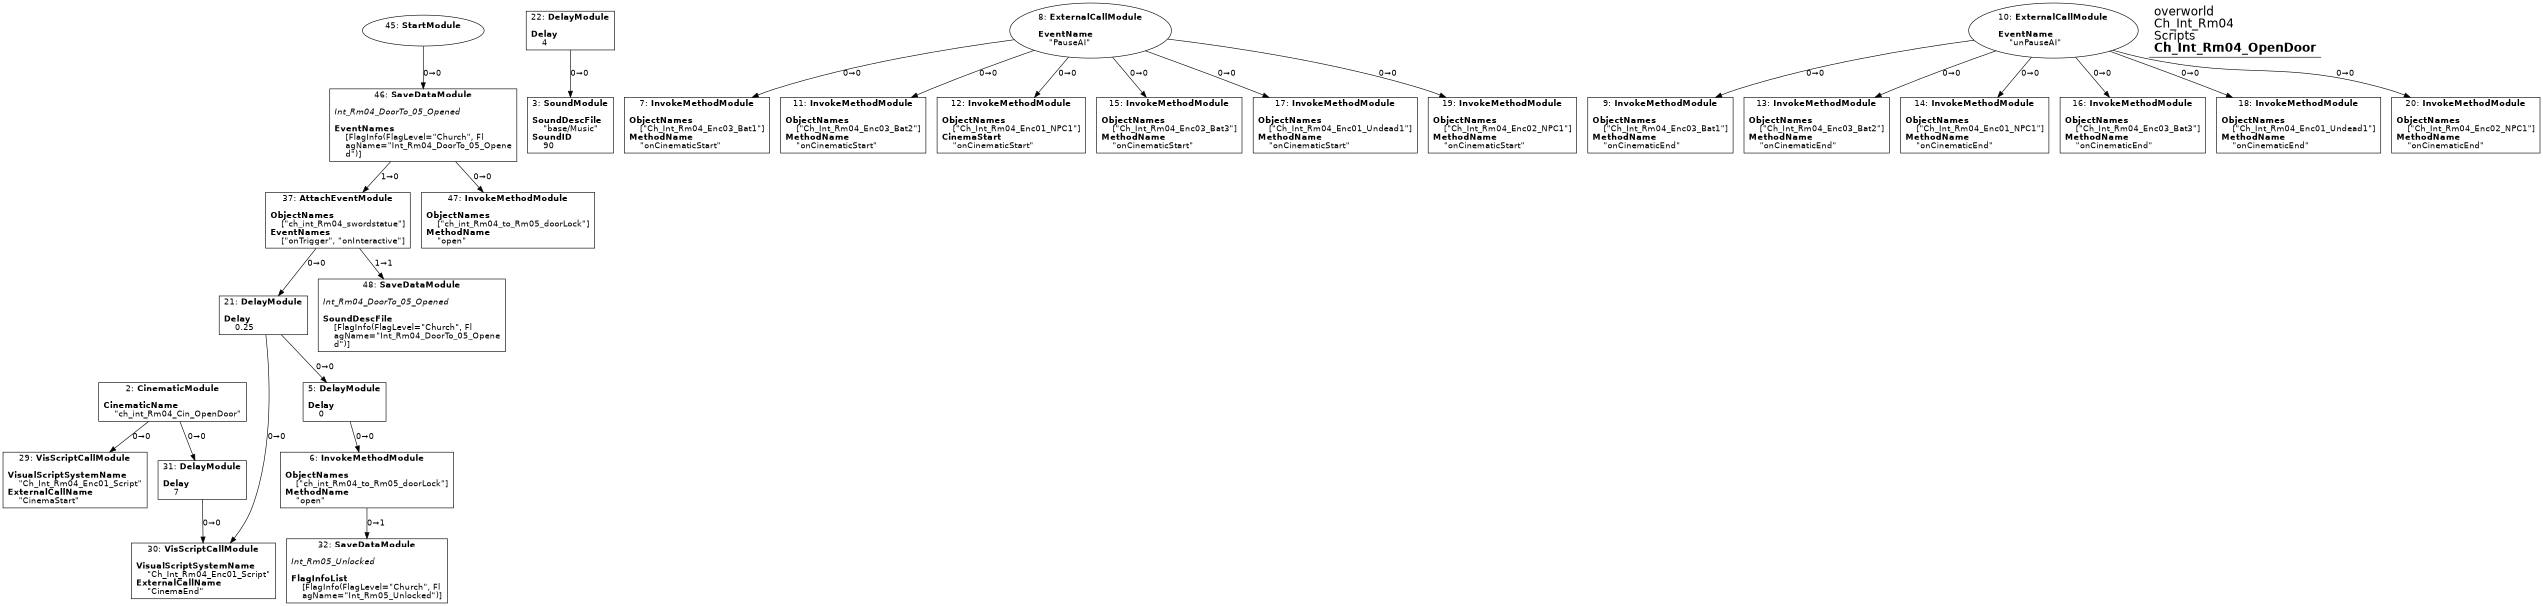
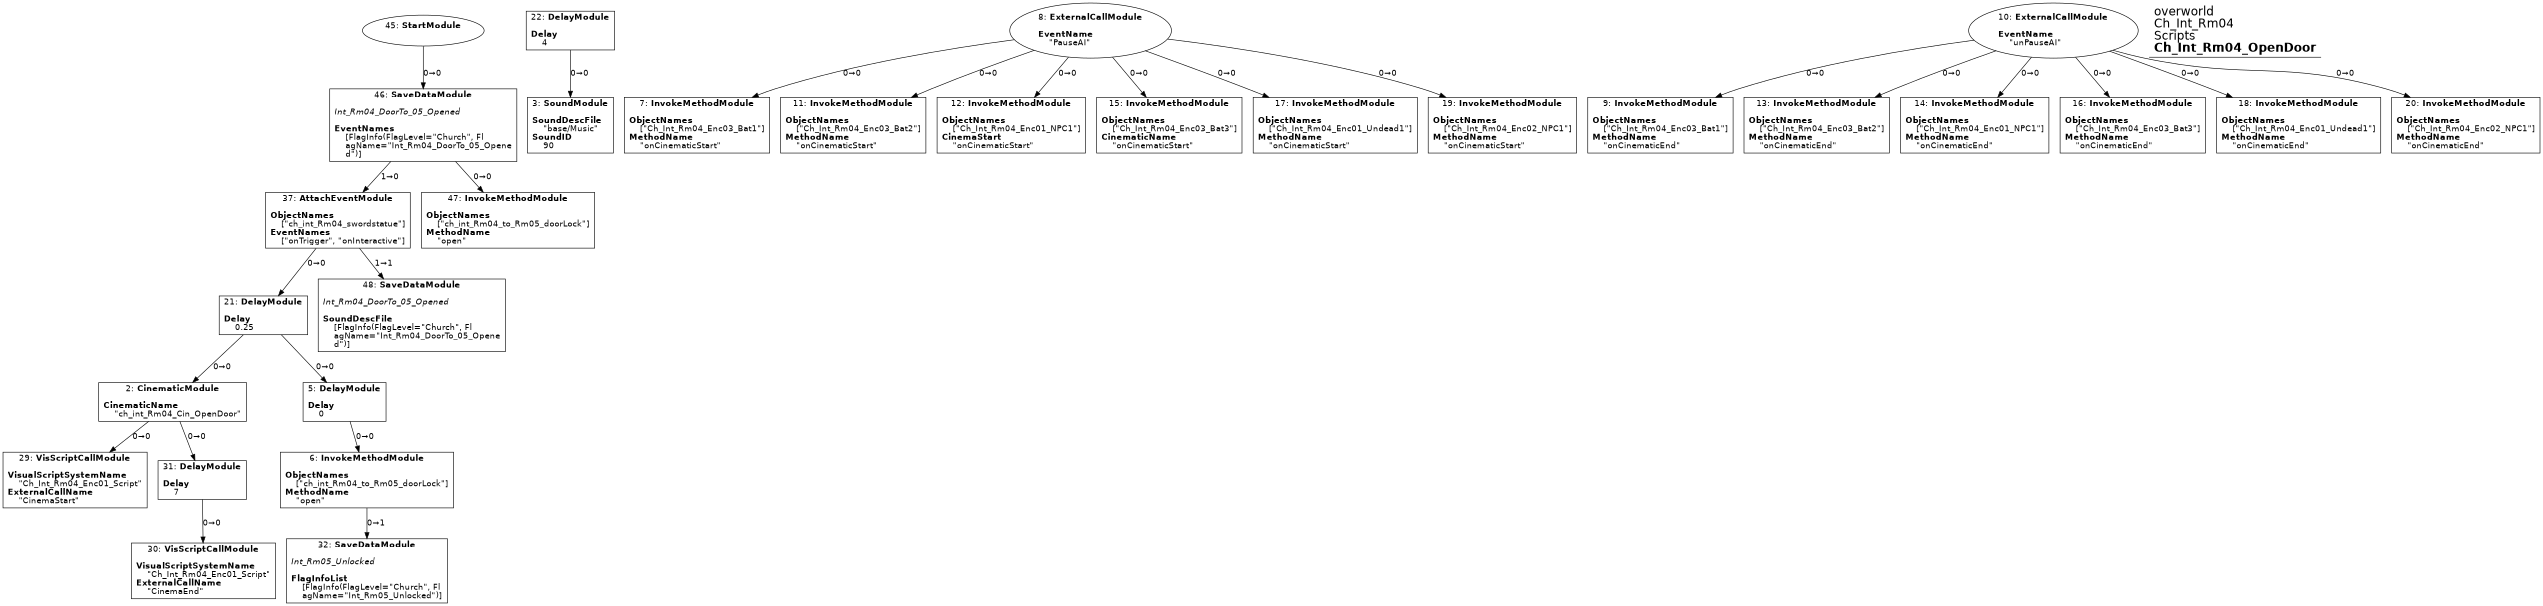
(1134, 137) -> (1139, 137)
(267, 440) -> (220, 357)
